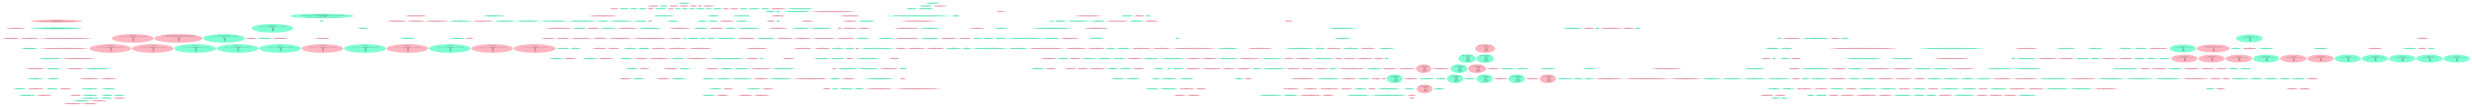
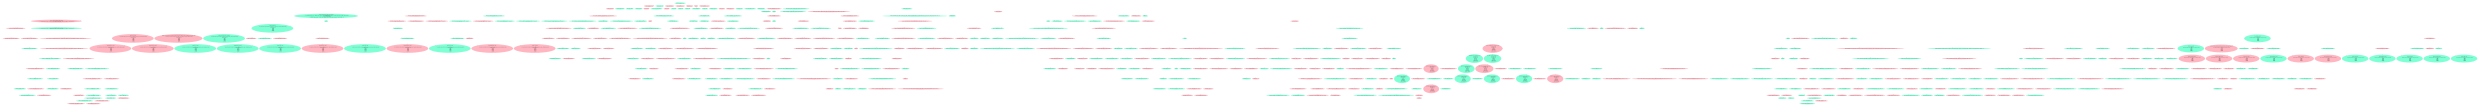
none -> (965, 48)
(76, 69) -> (76, 69)
none -> (1814, 95)
